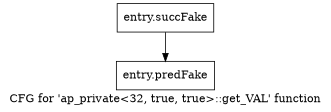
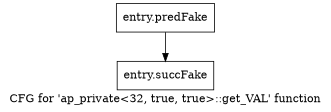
(165, 43) -> (165, 43)
